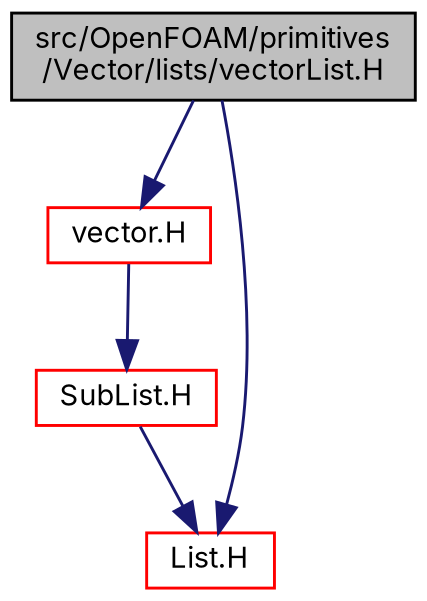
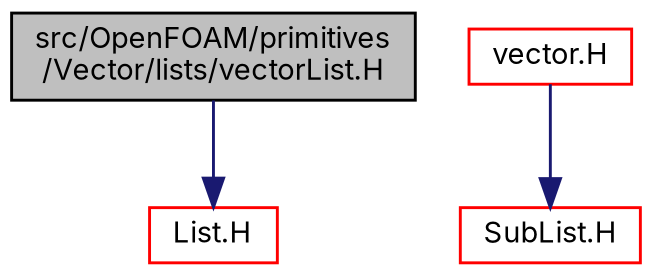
(174, 141) -> none
(162, 466) -> none
